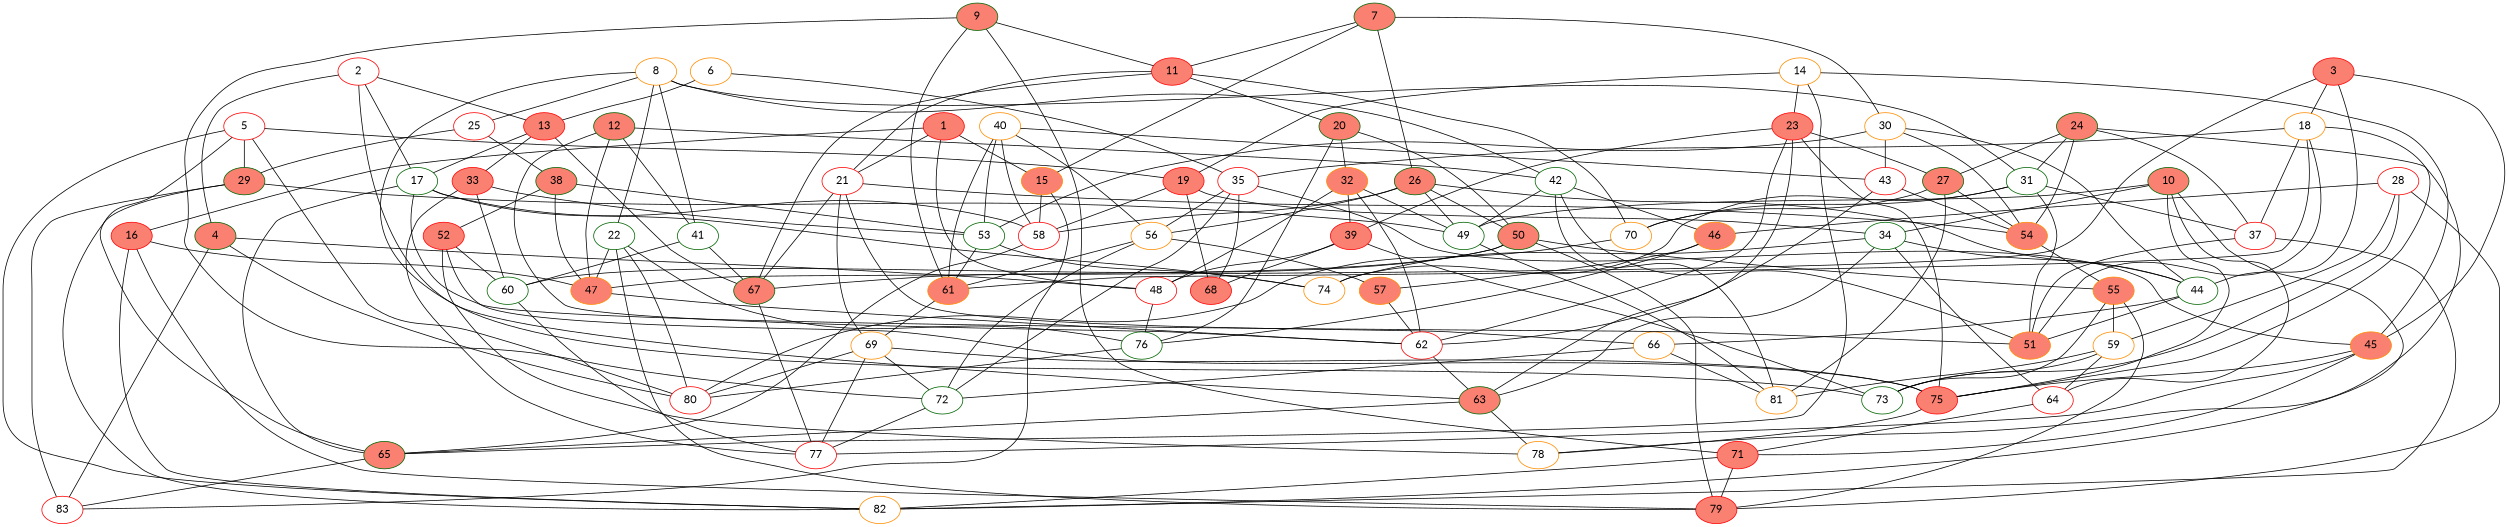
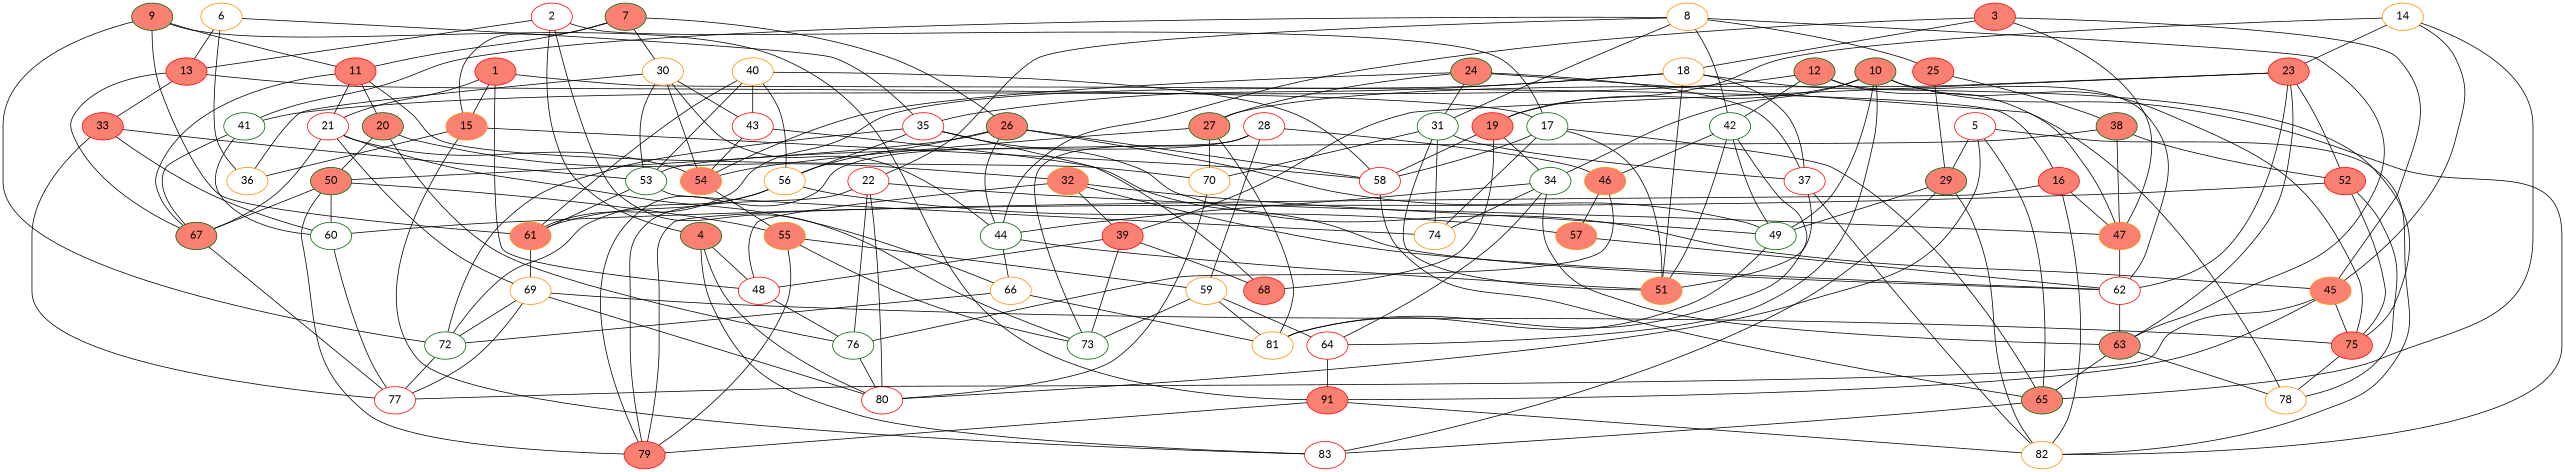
(474, 126) -> (1933, 72)
(714, 150) -> (1683, 97)
none -> (247, 181)
(1920, 234) -> (2320, 125)
(614, 236) -> (868, 181)
(1738, 455) -> (1327, 400)
